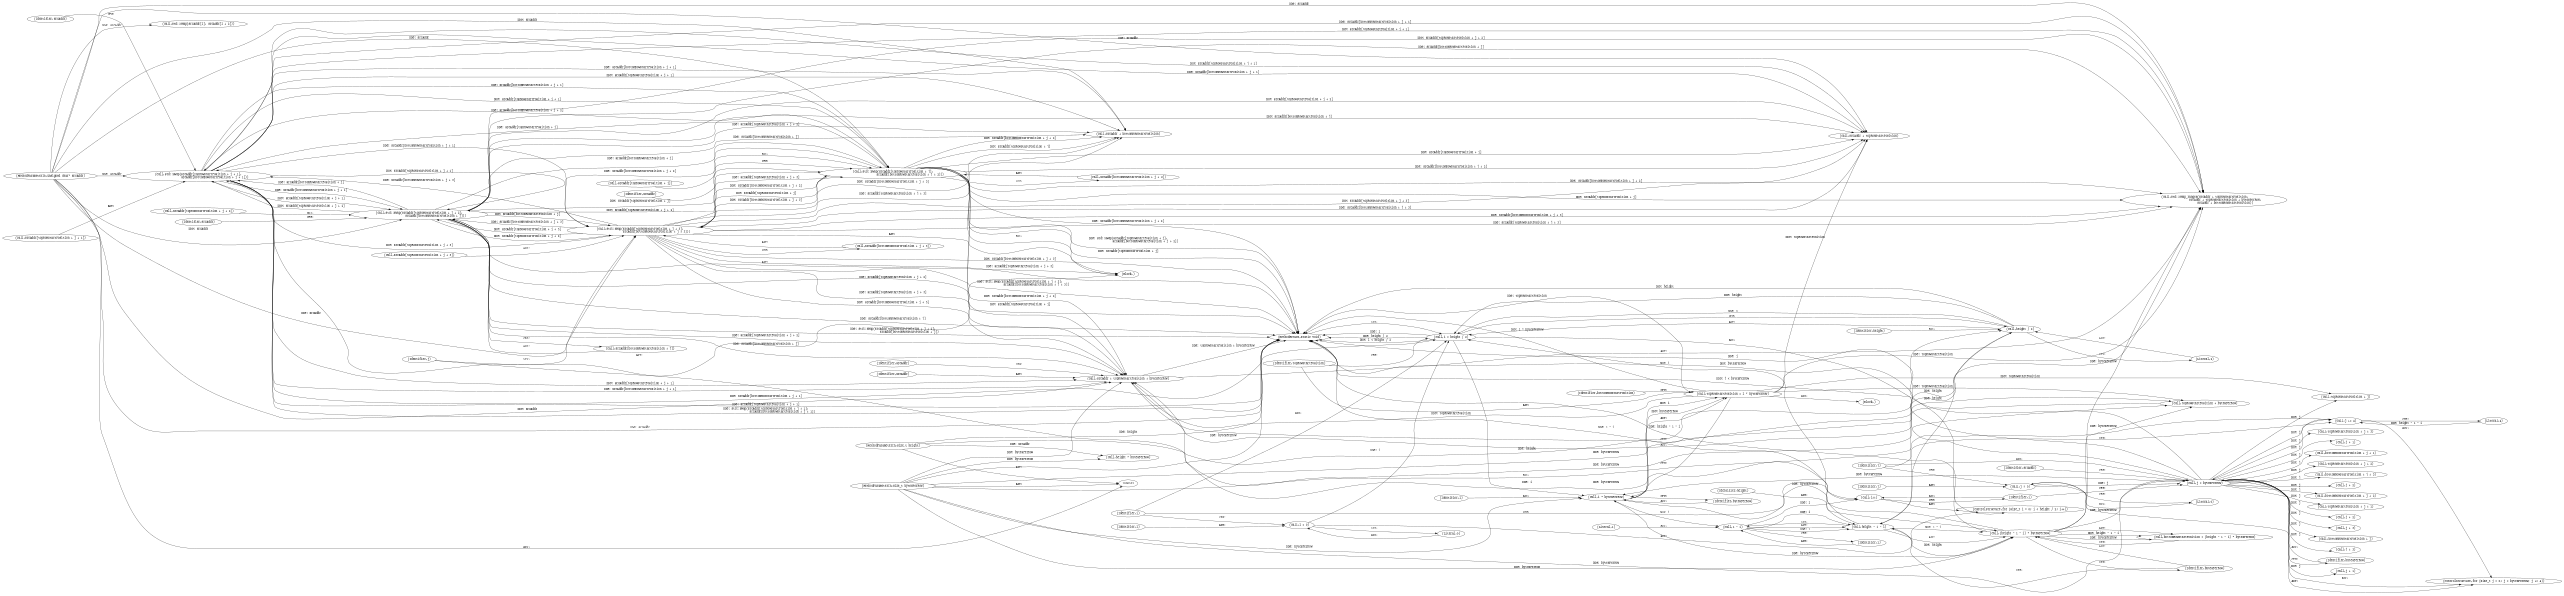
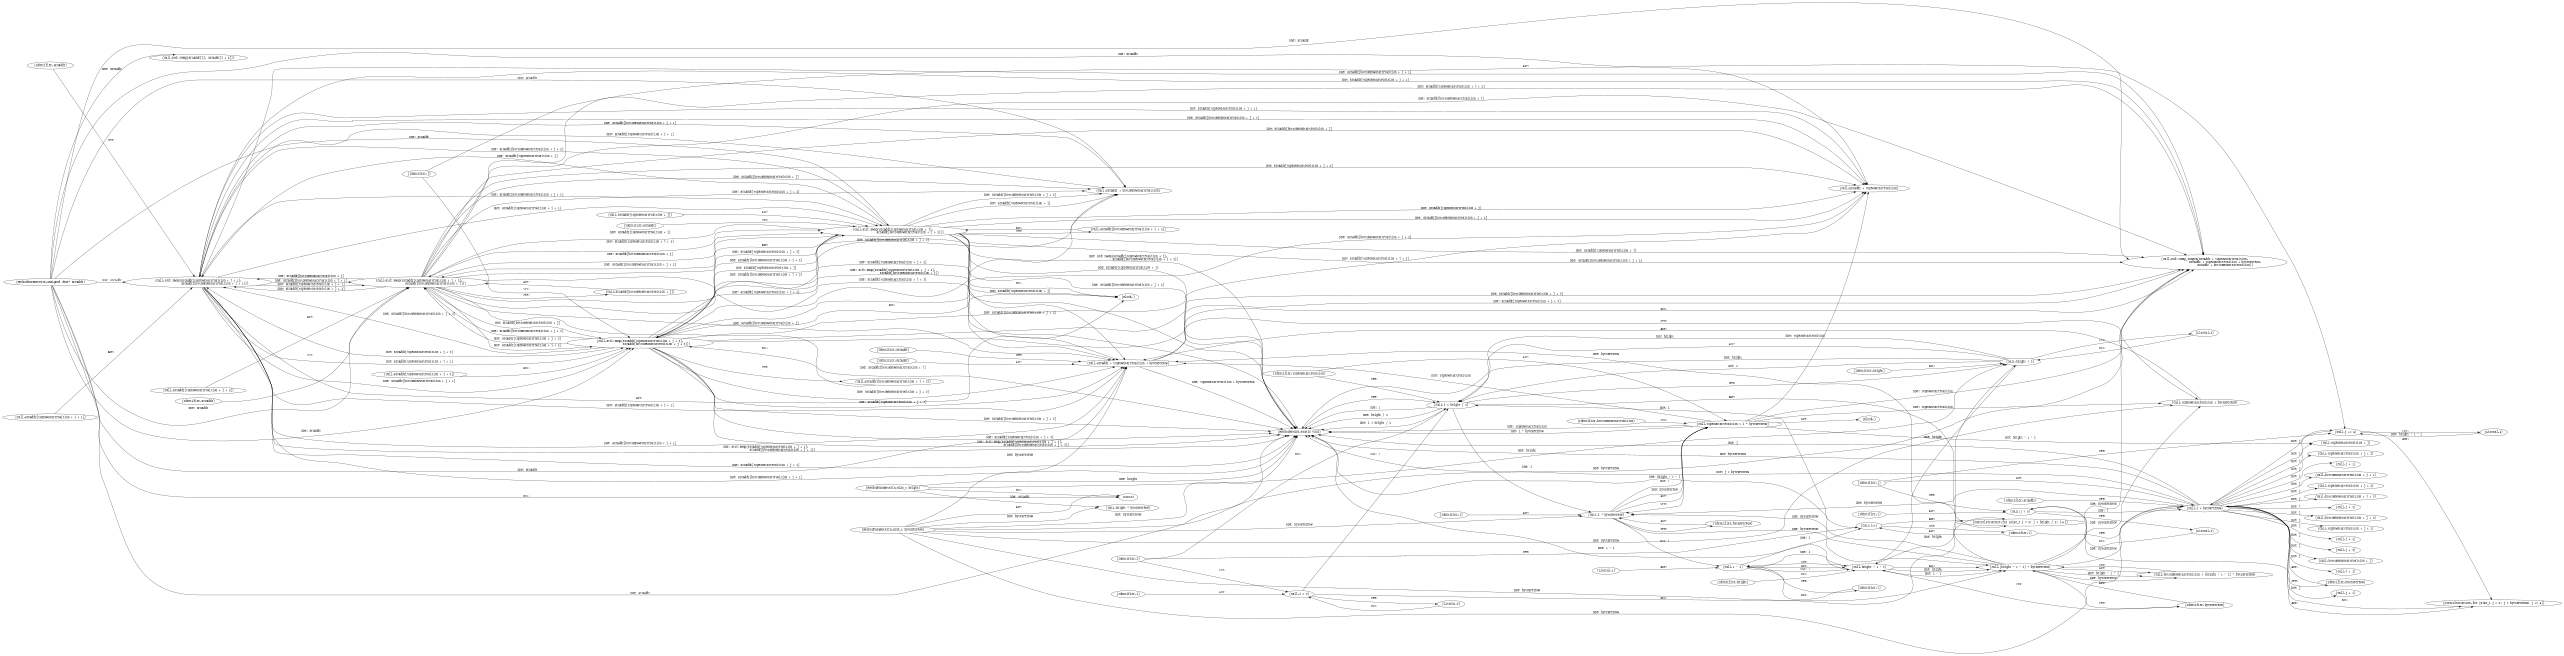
(2020, 376) -> (2020, 438)
(1211, 460) -> (1140, 520)
